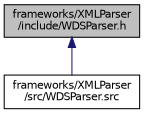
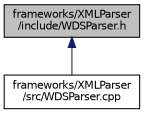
(72, 92) -> (72, 92)
